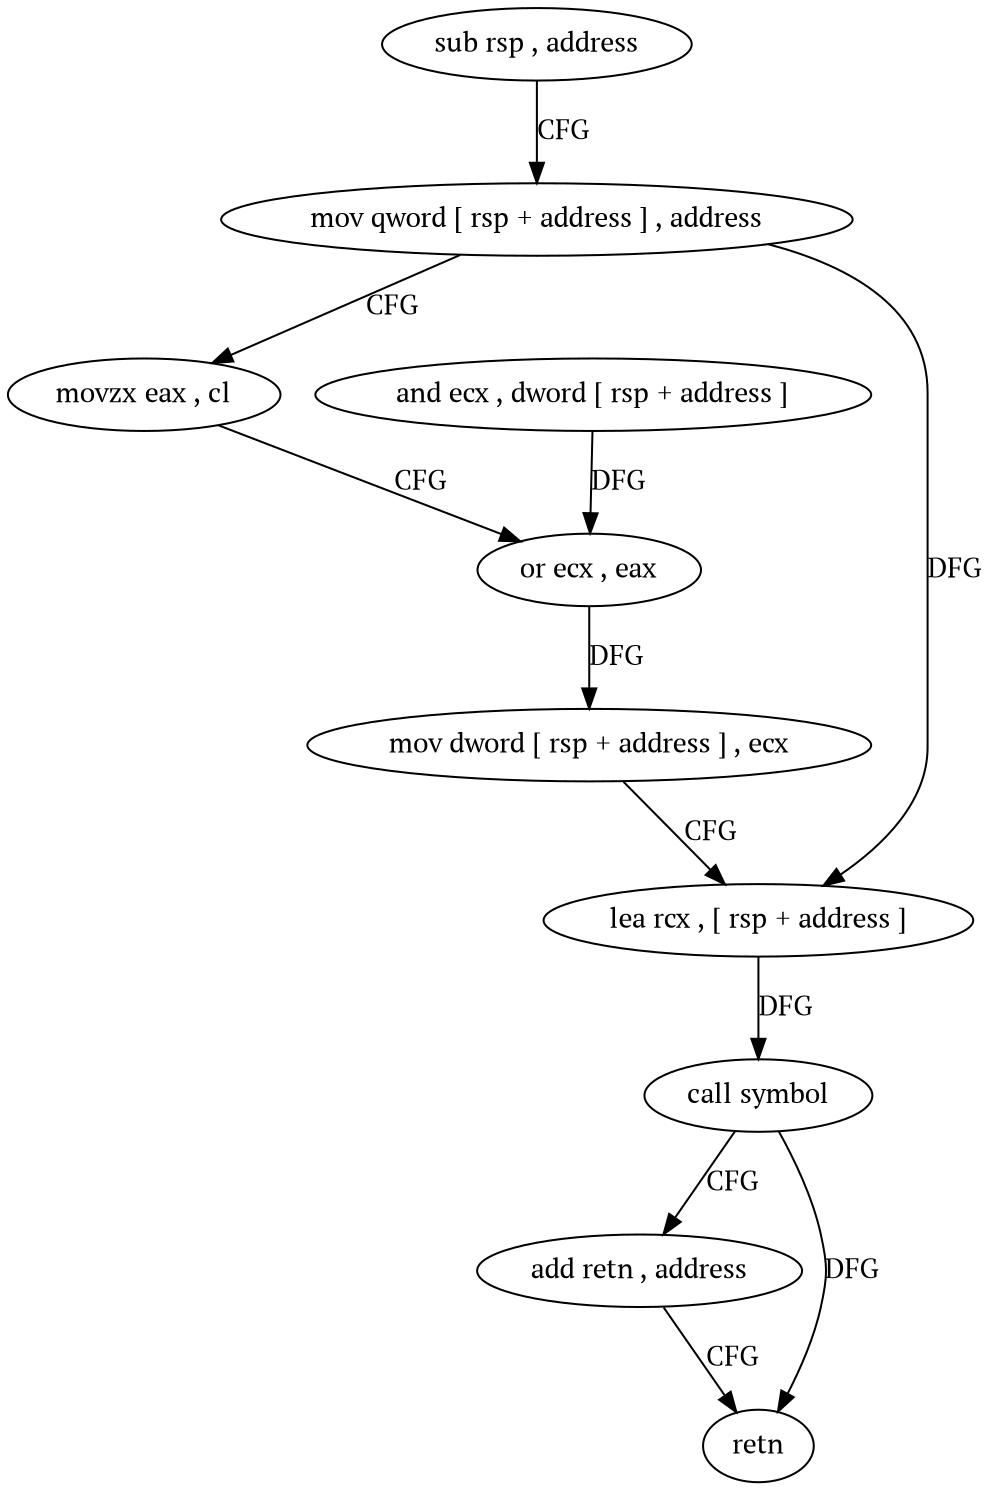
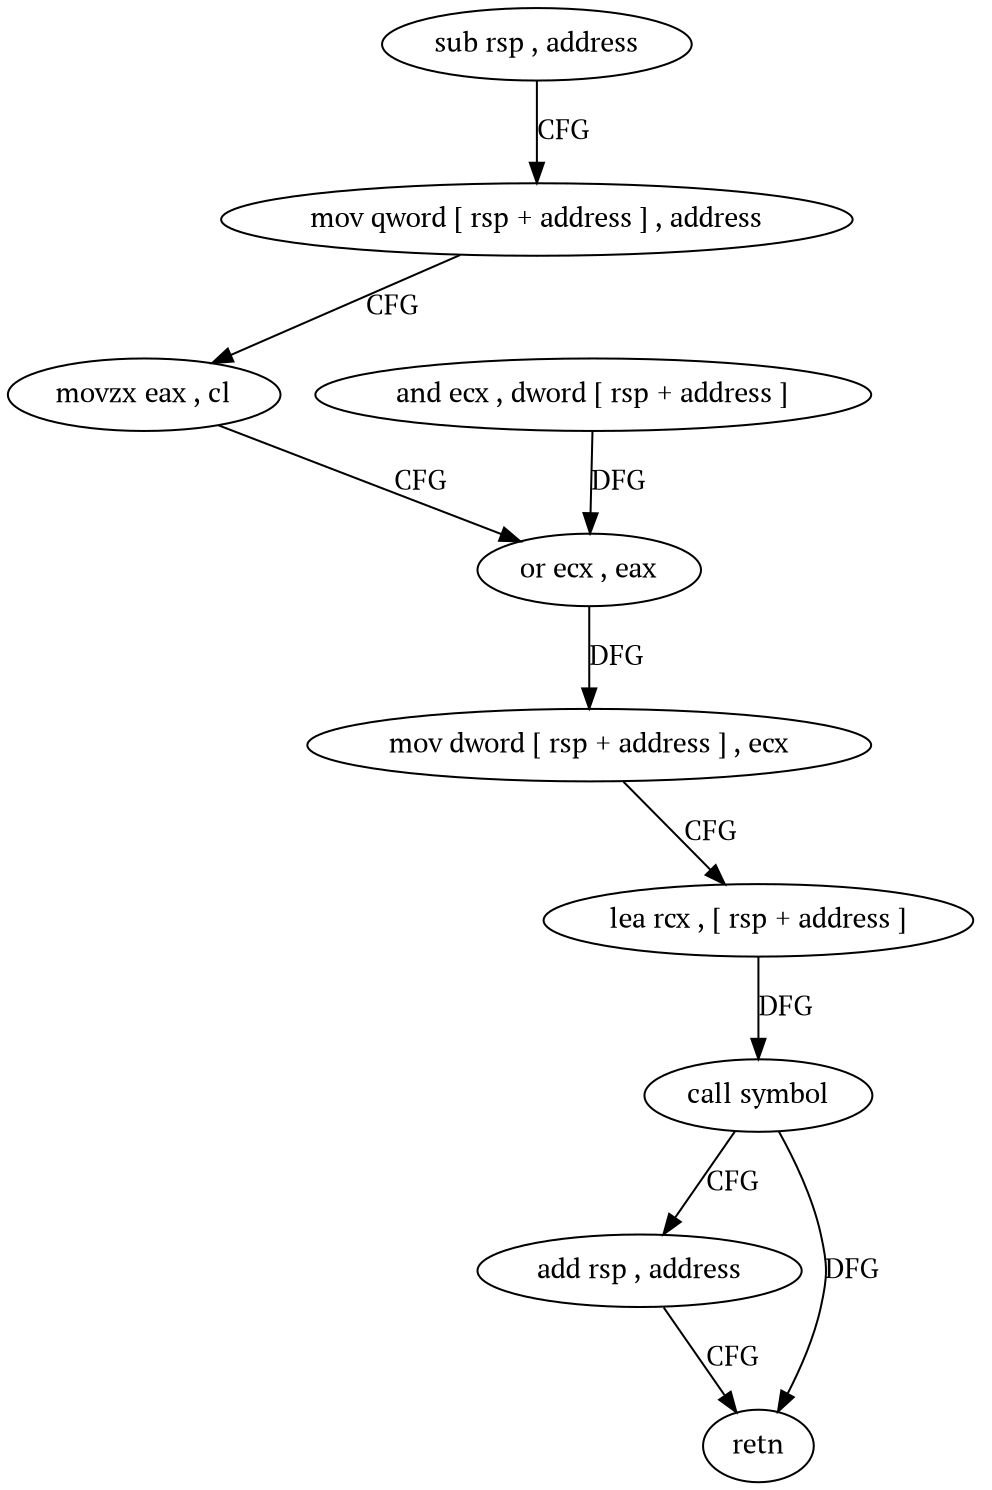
(928, 532) -> none
(640, 1271) -> (640, 1271)
